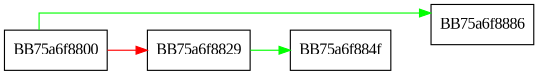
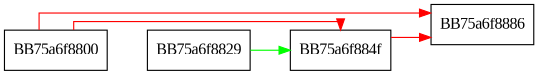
(221, 13) -> (221, 13)
none -> (405, 37)
(122, 50) -> (203, 22)
